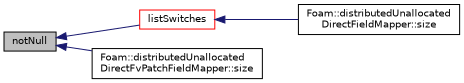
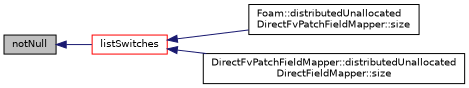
(379, 20) -> (334, 69)
(79, 49) -> (213, 34)
